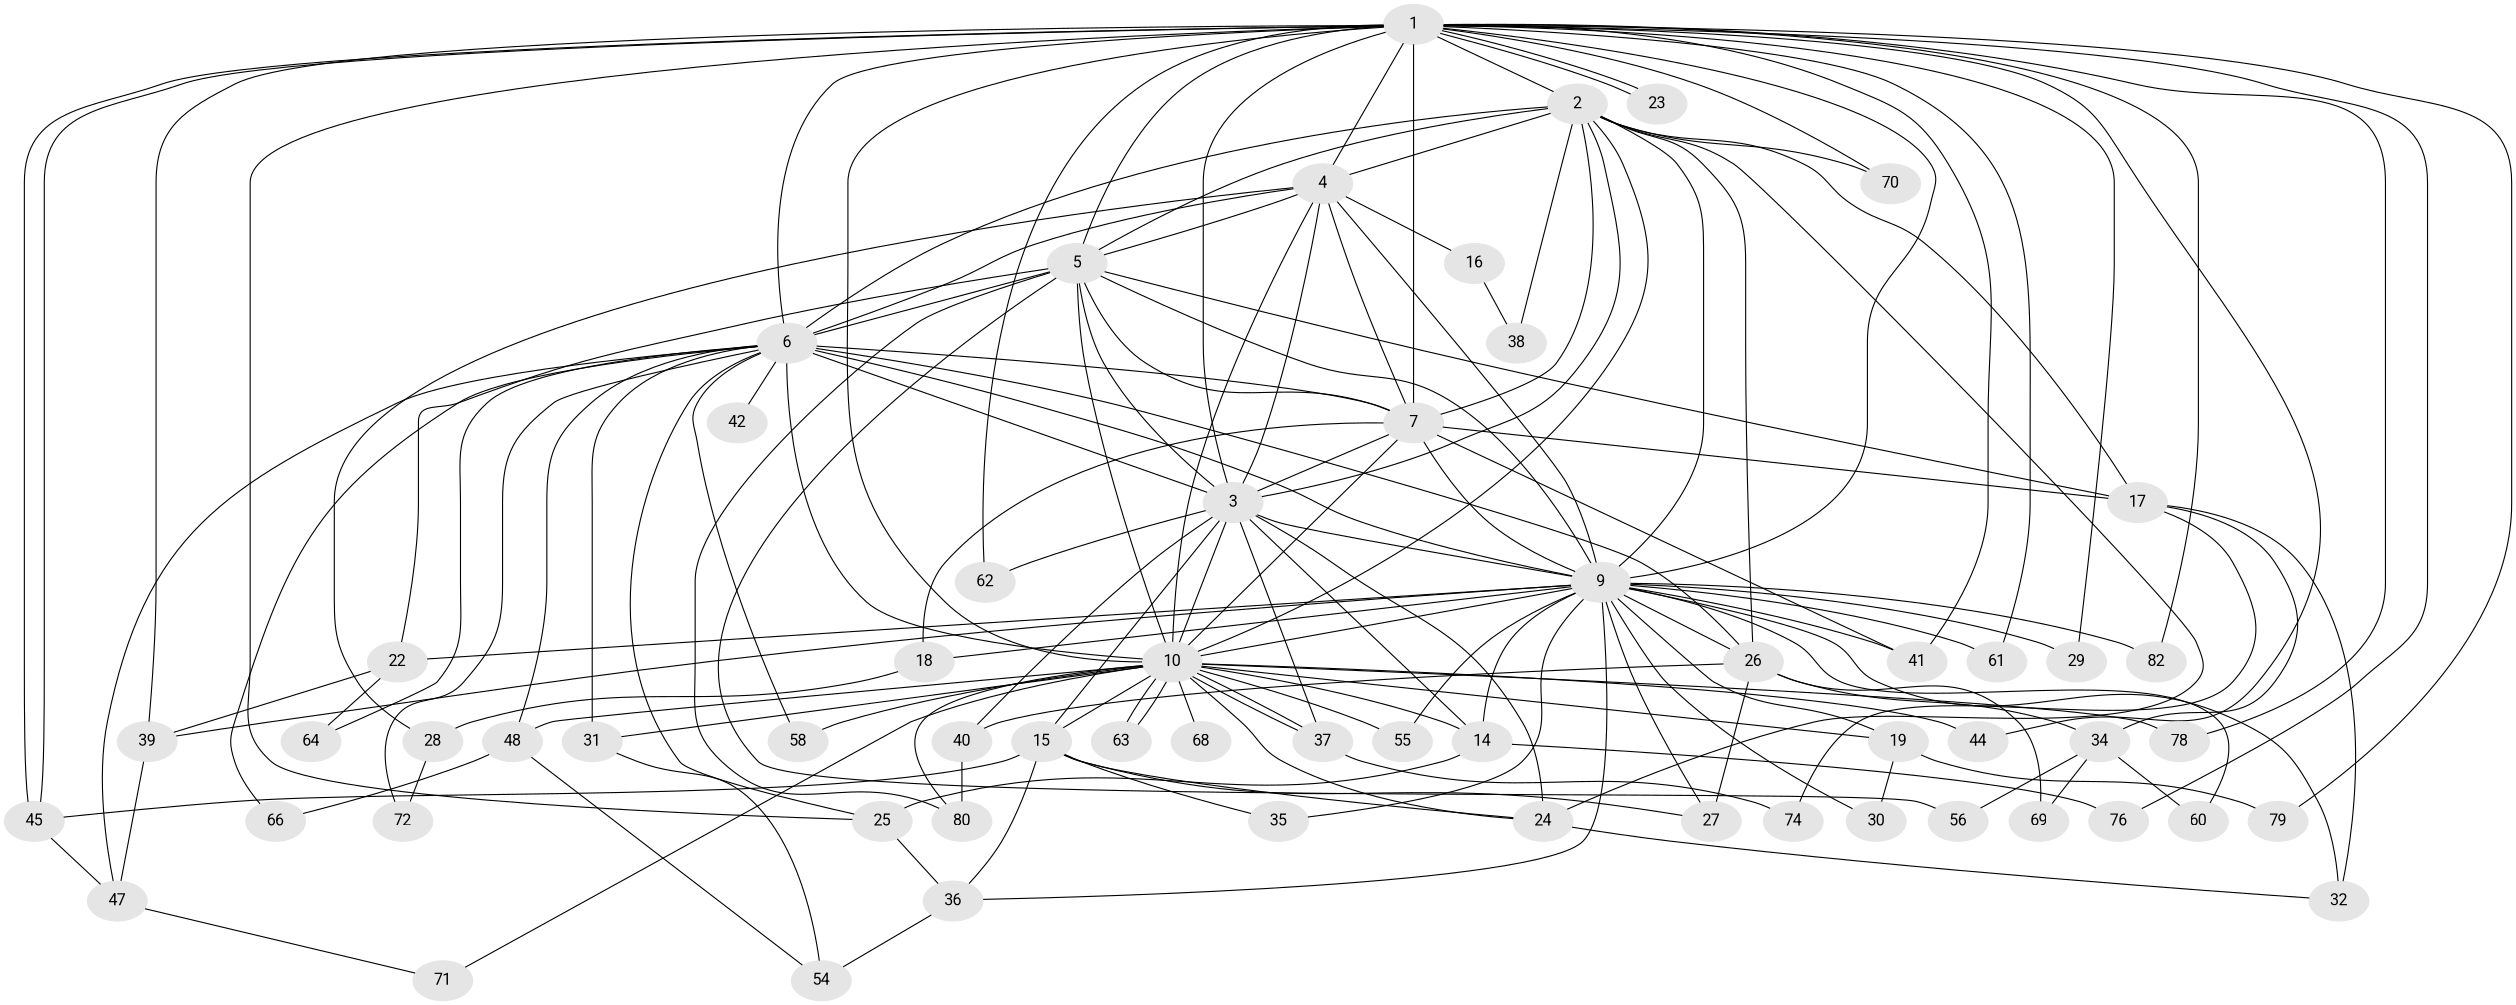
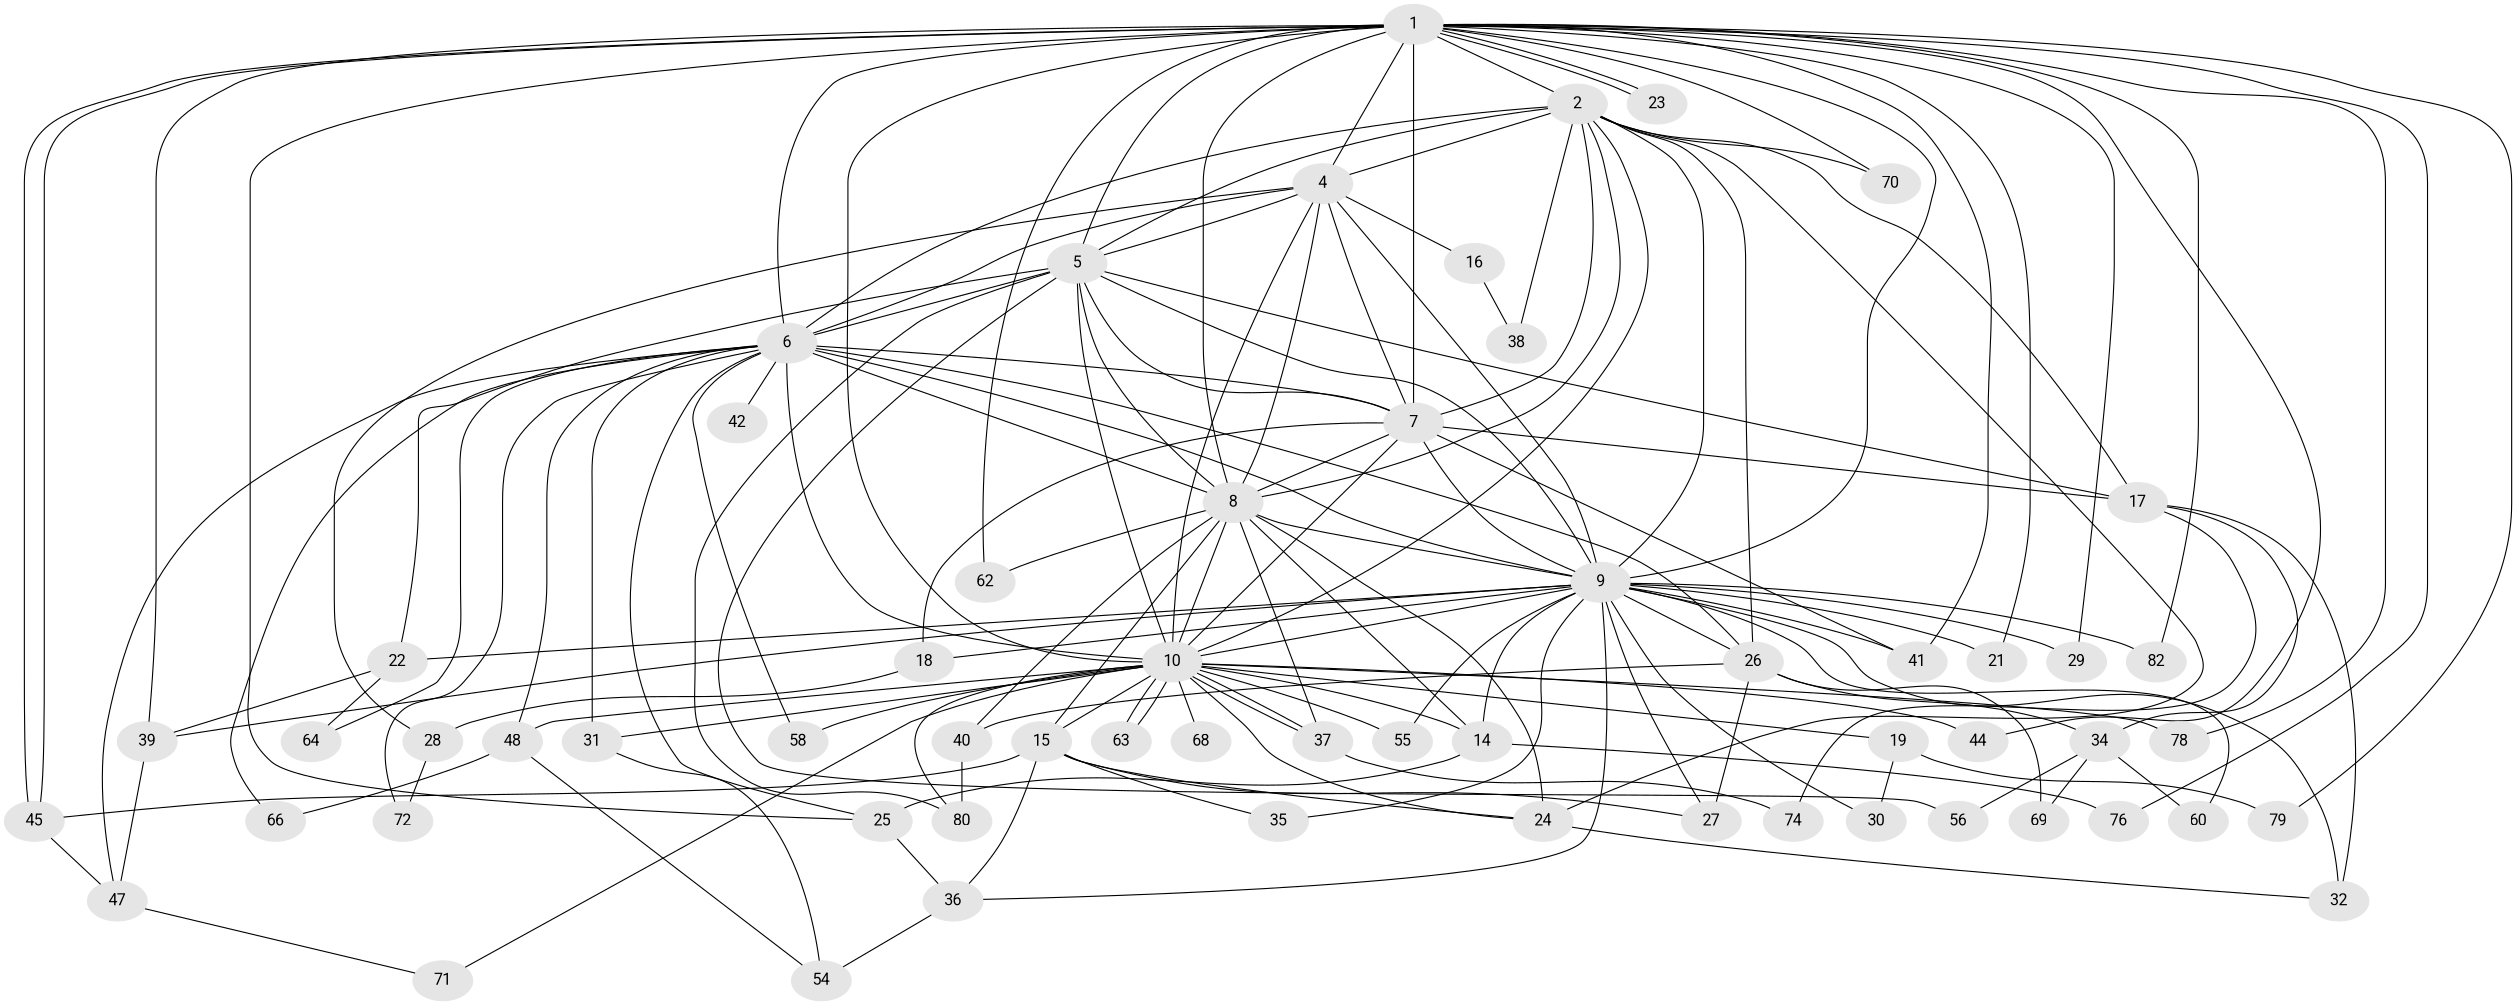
(1233, 503) -> (1233, 503)
(1997, 662) -> (1997, 662)
(1707, 676) -> none
